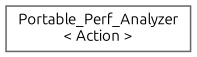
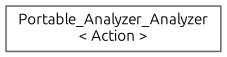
(98, 29) -> (113, 29)
